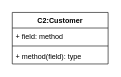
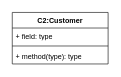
(41, 36) -> (37, 36)
(54, 57) -> (53, 57)
